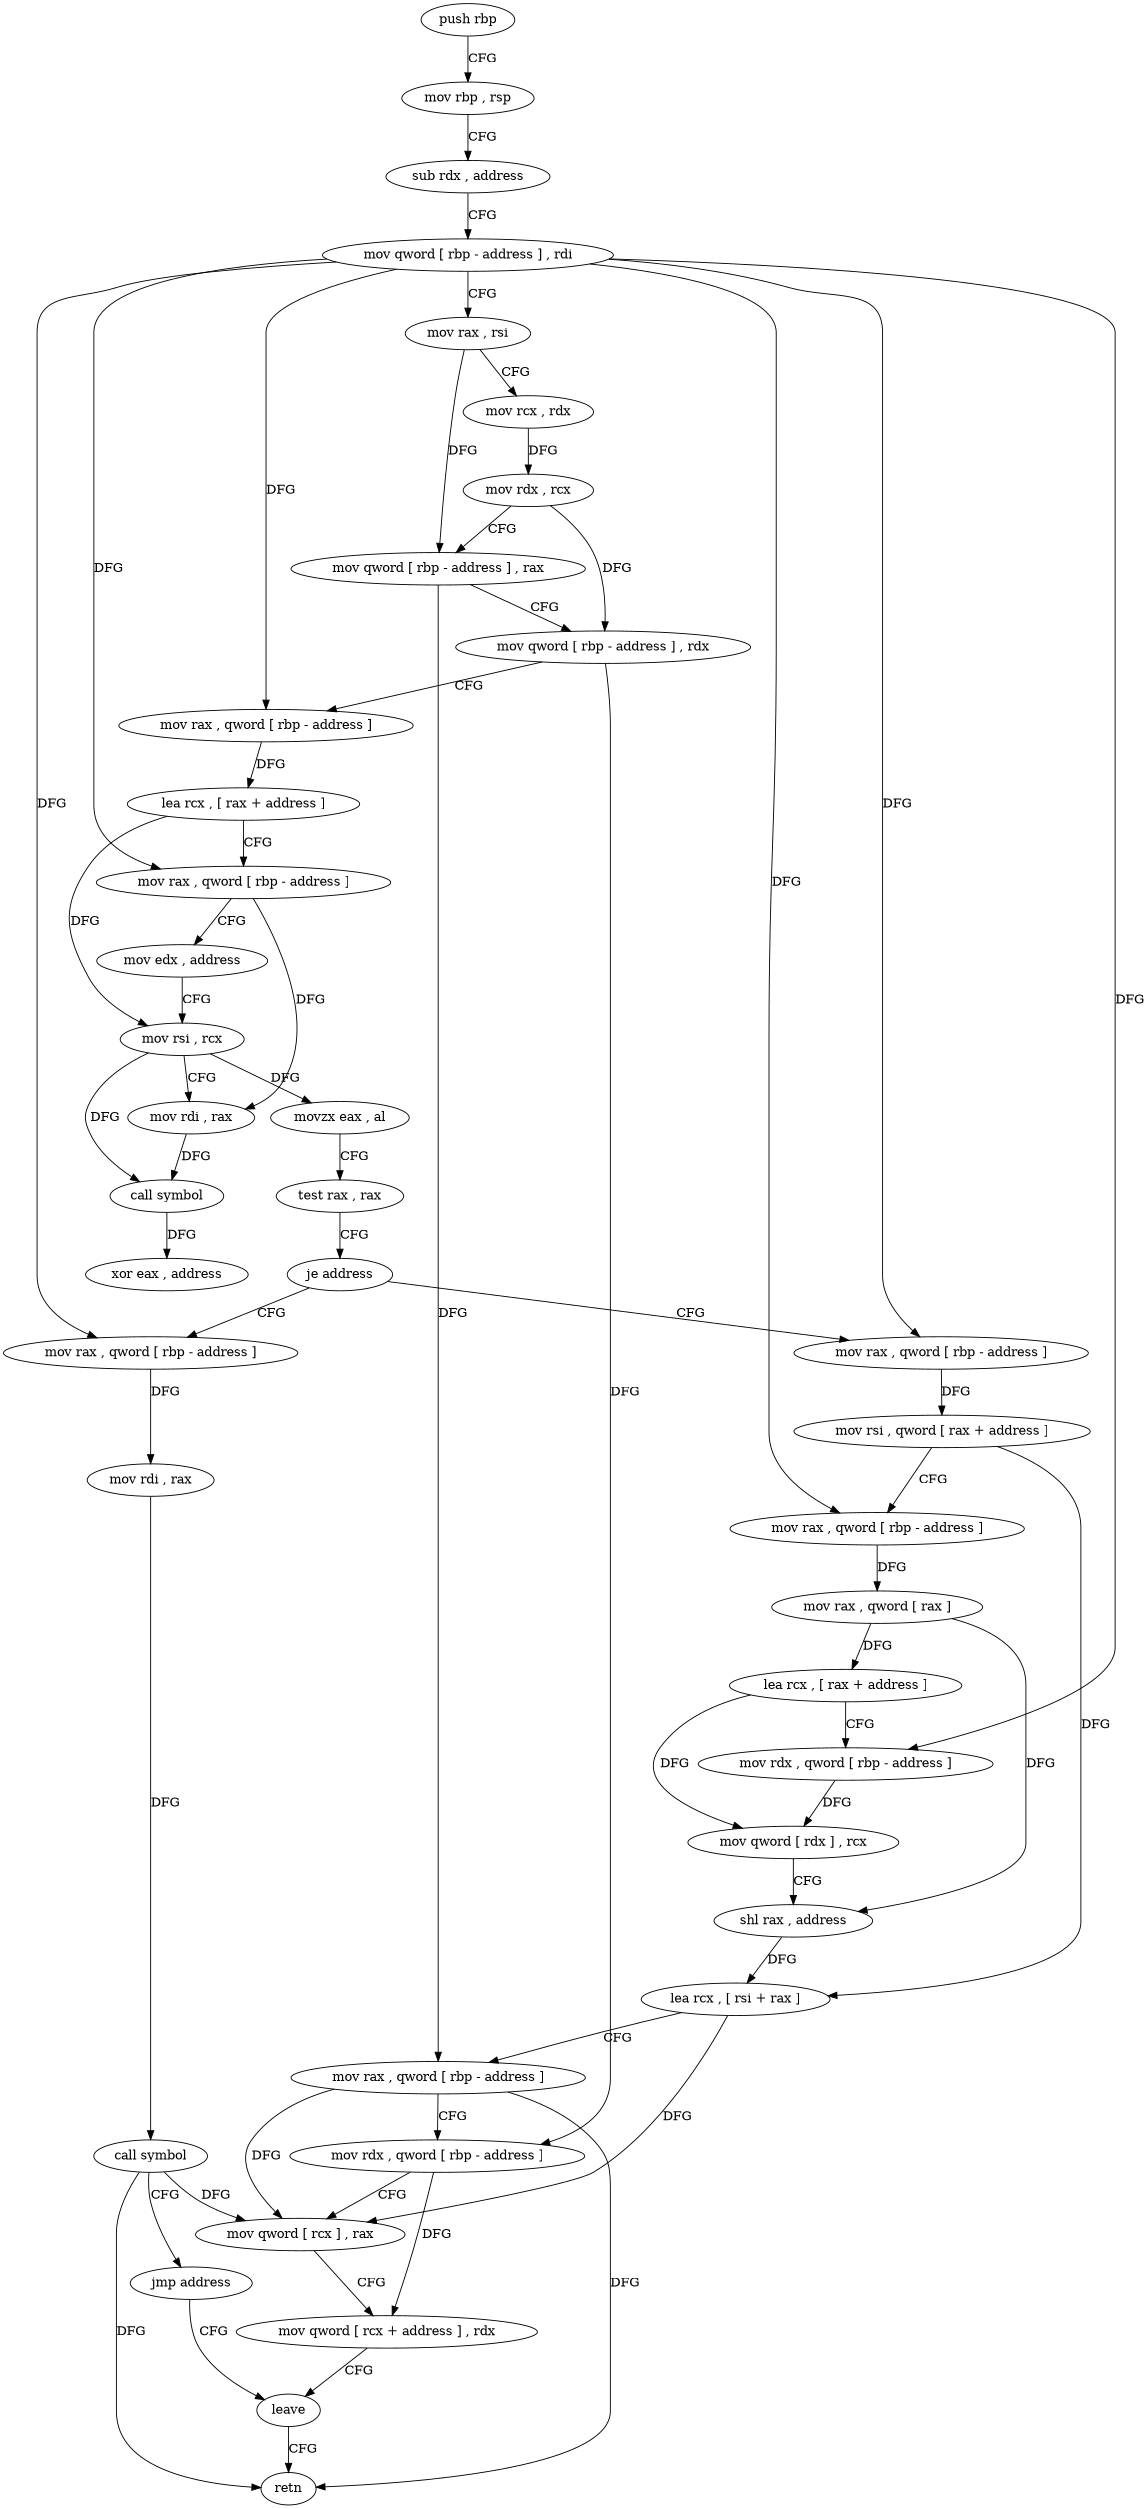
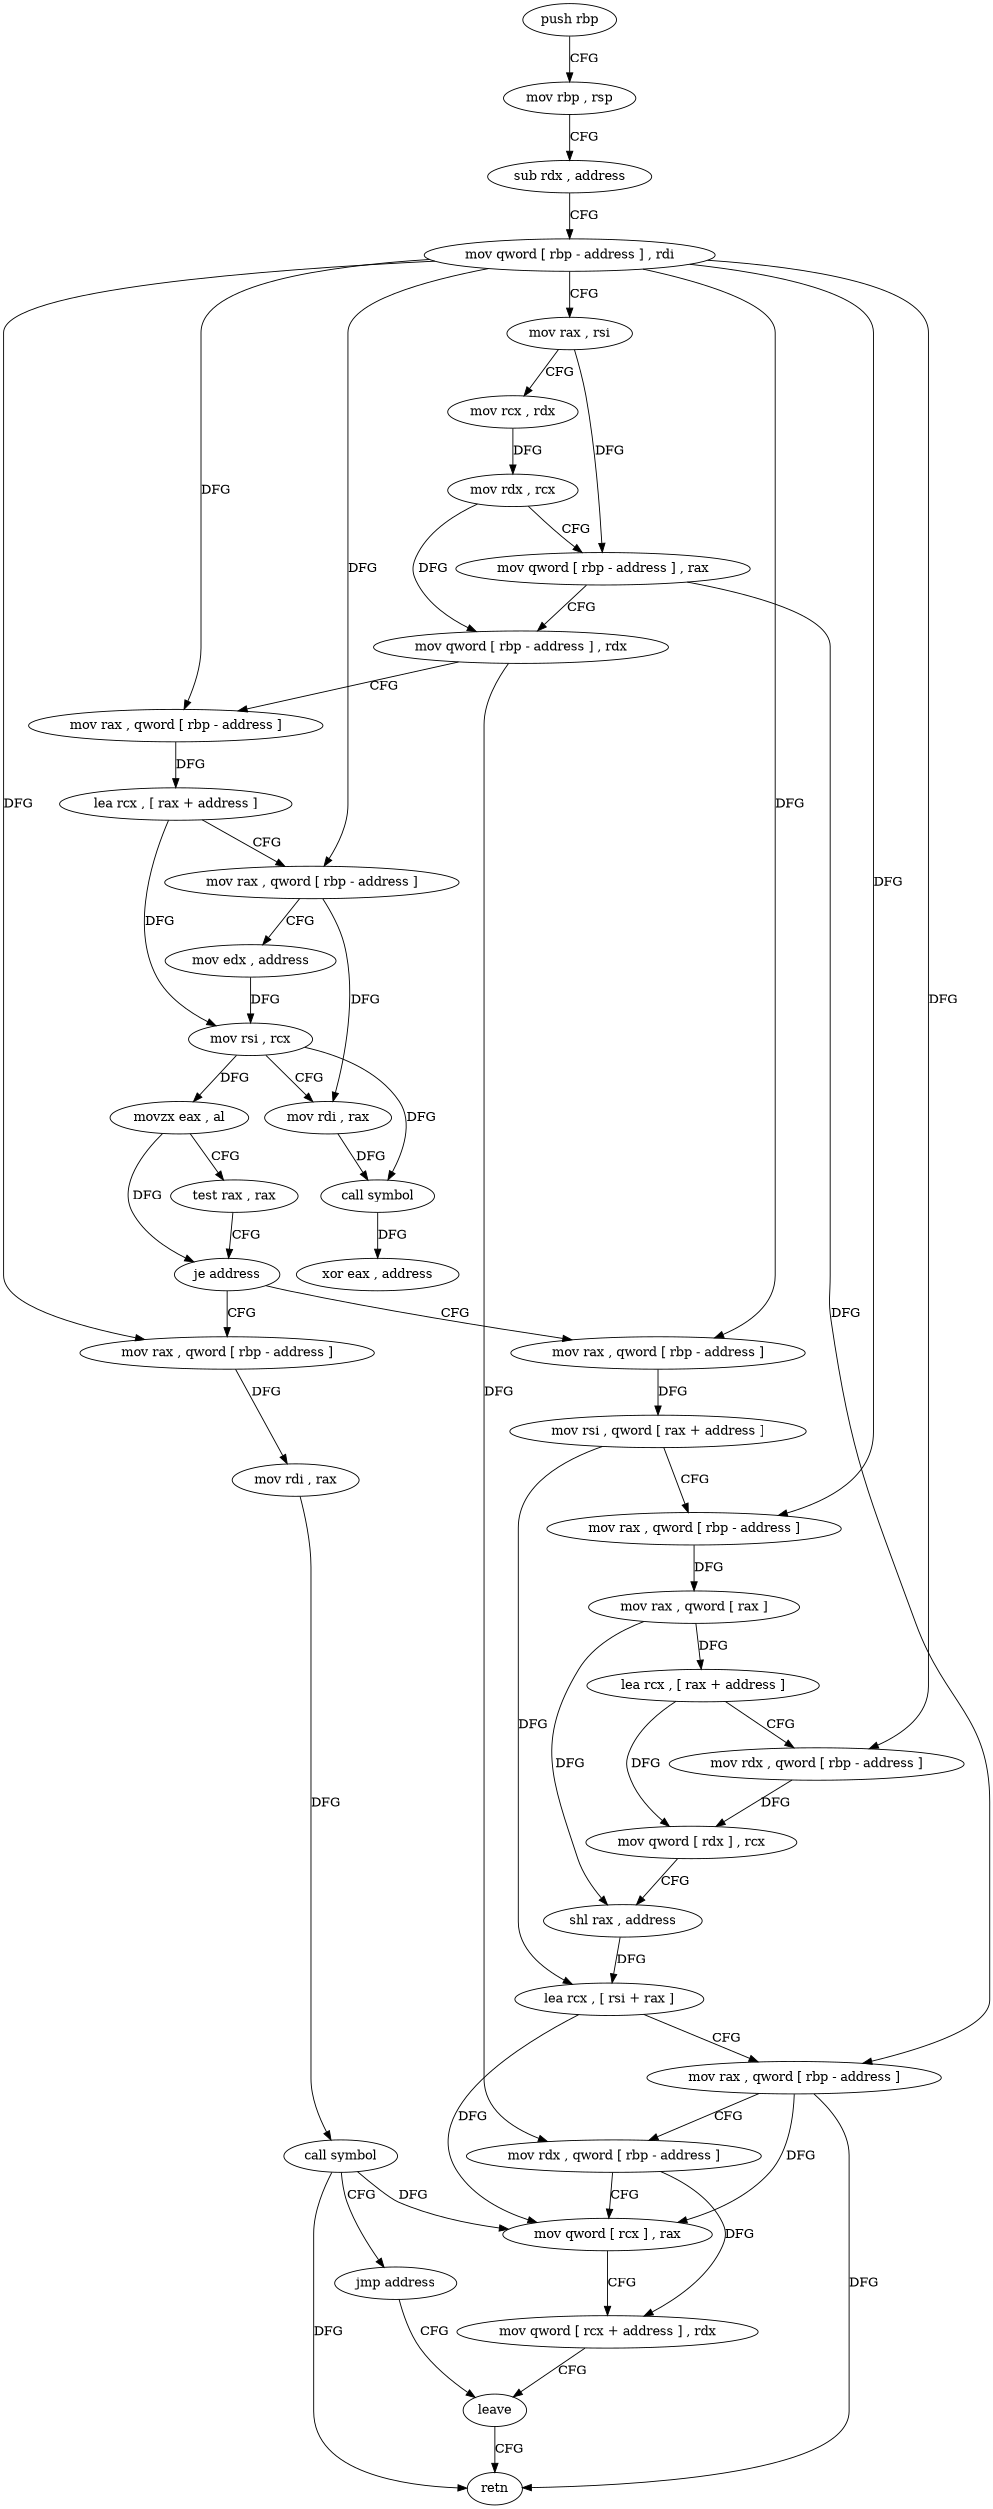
(197, 1000) -> (265, 1000)
none -> (129, 1203)
